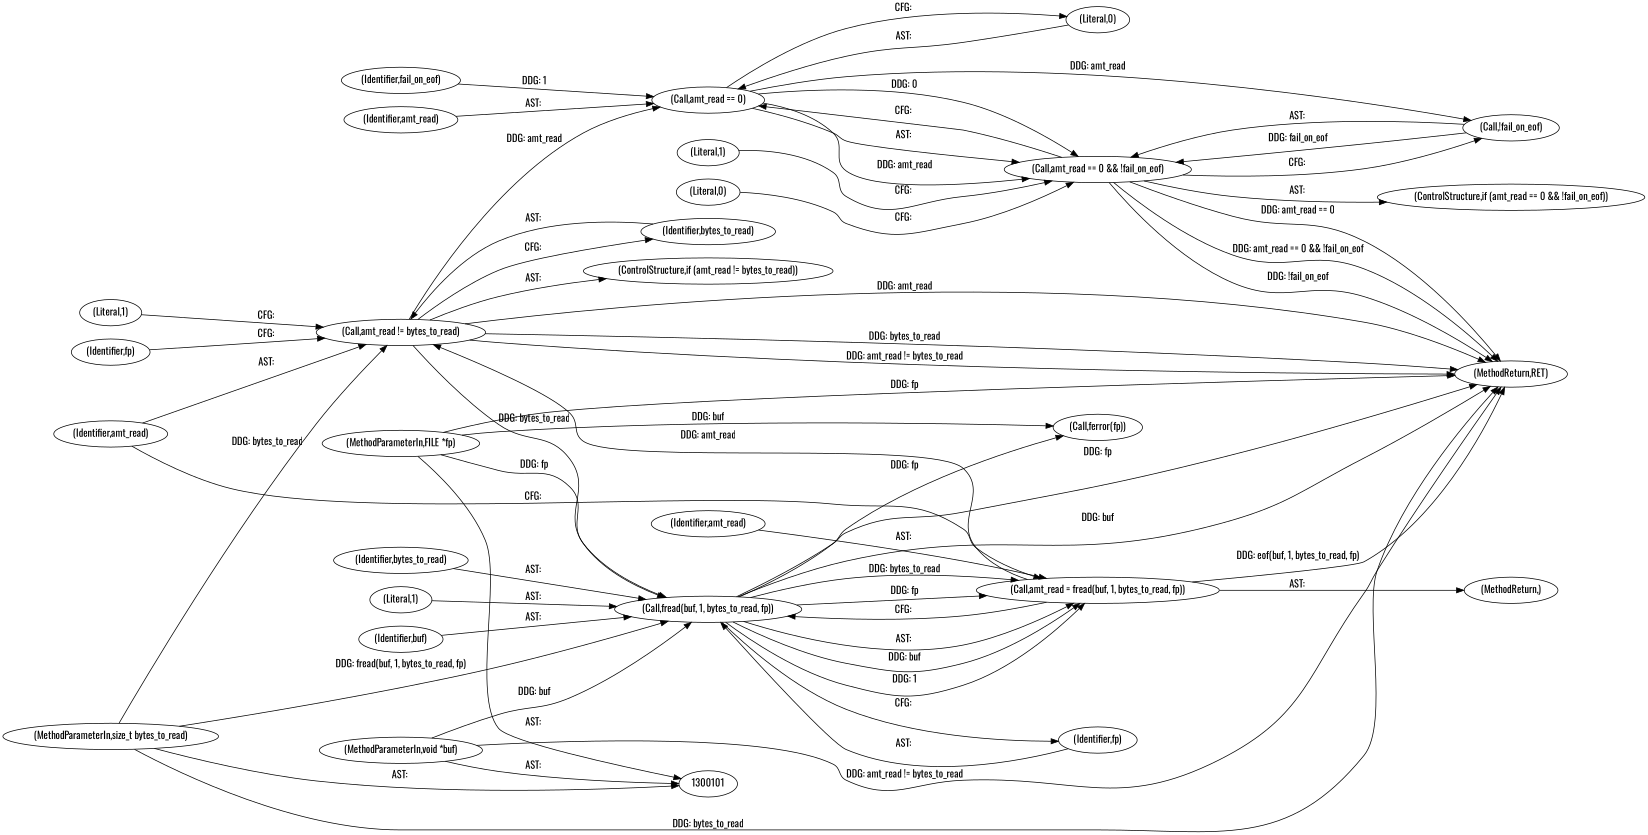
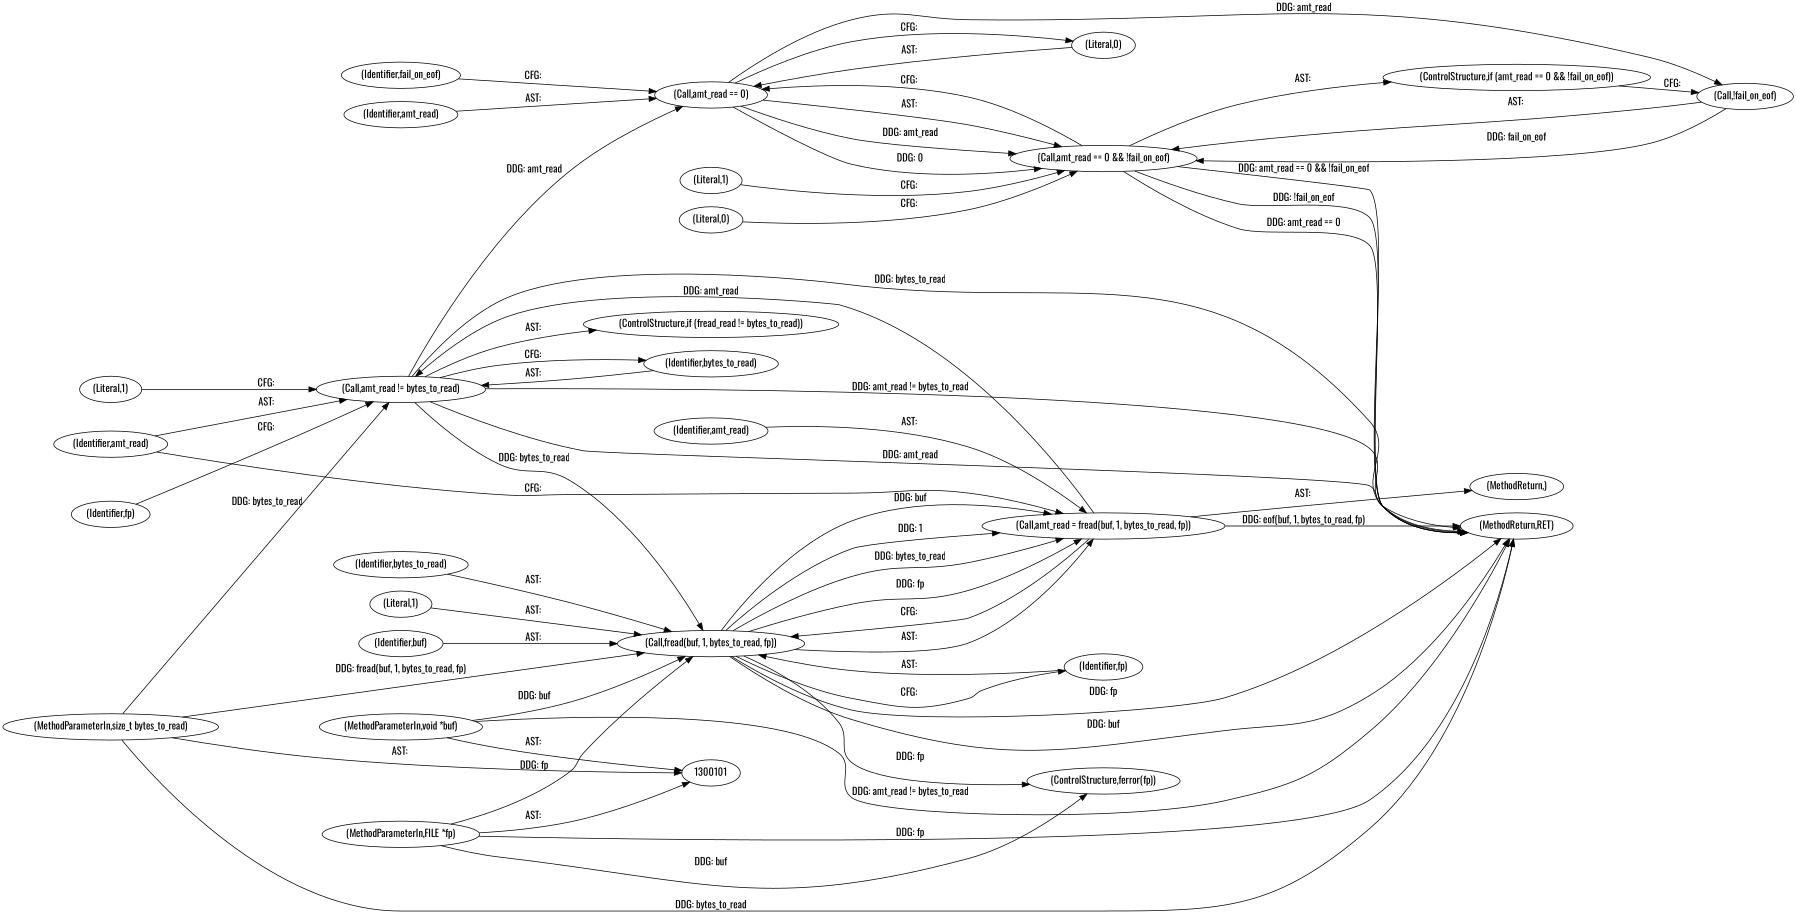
(534, 81) -> (534, 76)
(1331, 172) -> (1655, 89)
(708, 271) -> (711, 324)
(1098, 427) -> (1104, 781)
